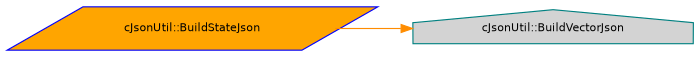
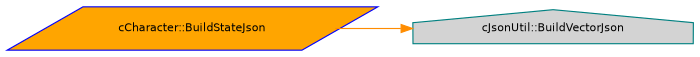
(192, 29) -> (192, 29)
